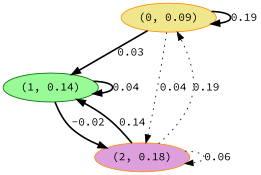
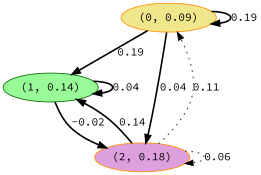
(131, 53) -> (131, 53)
(158, 84) -> (158, 84)
(206, 88) -> (206, 88)
